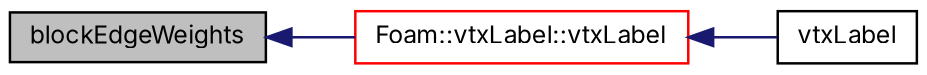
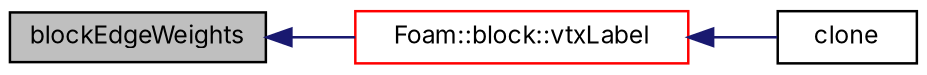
(522, 37) -> (522, 37)
(847, 37) -> (847, 37)
